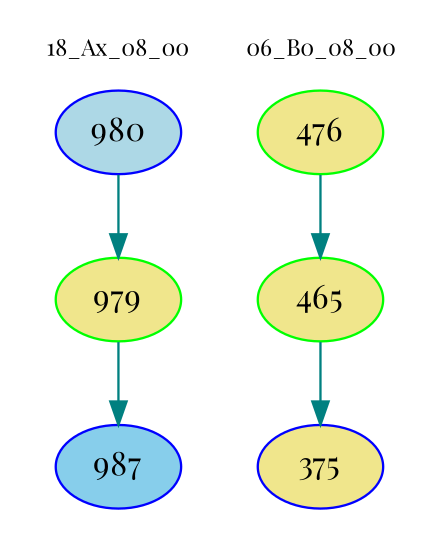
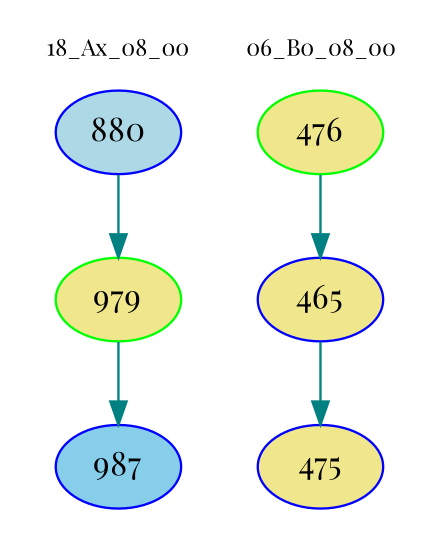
(118, 132) -> (118, 132)
(320, 300) -> (320, 300)
(320, 467) -> (320, 467)
